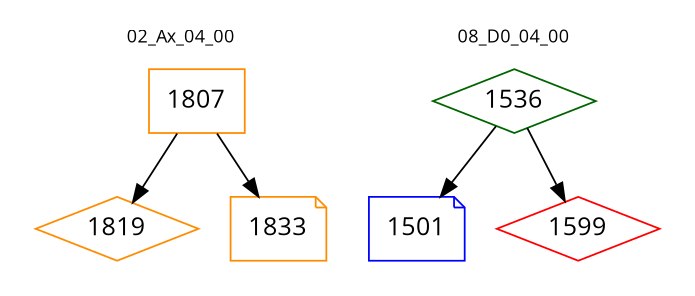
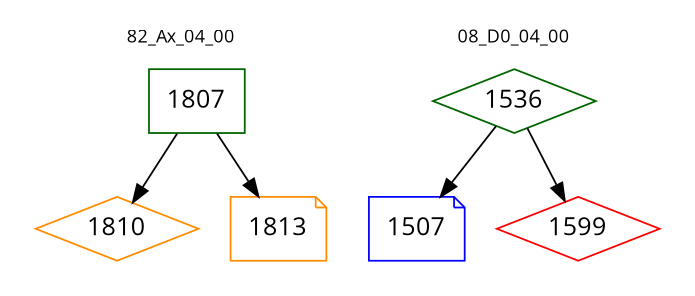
(181, 38) -> (181, 38)
(197, 101) -> (197, 101)
(117, 229) -> (117, 229)
(278, 229) -> (278, 229)
(417, 229) -> (417, 229)
